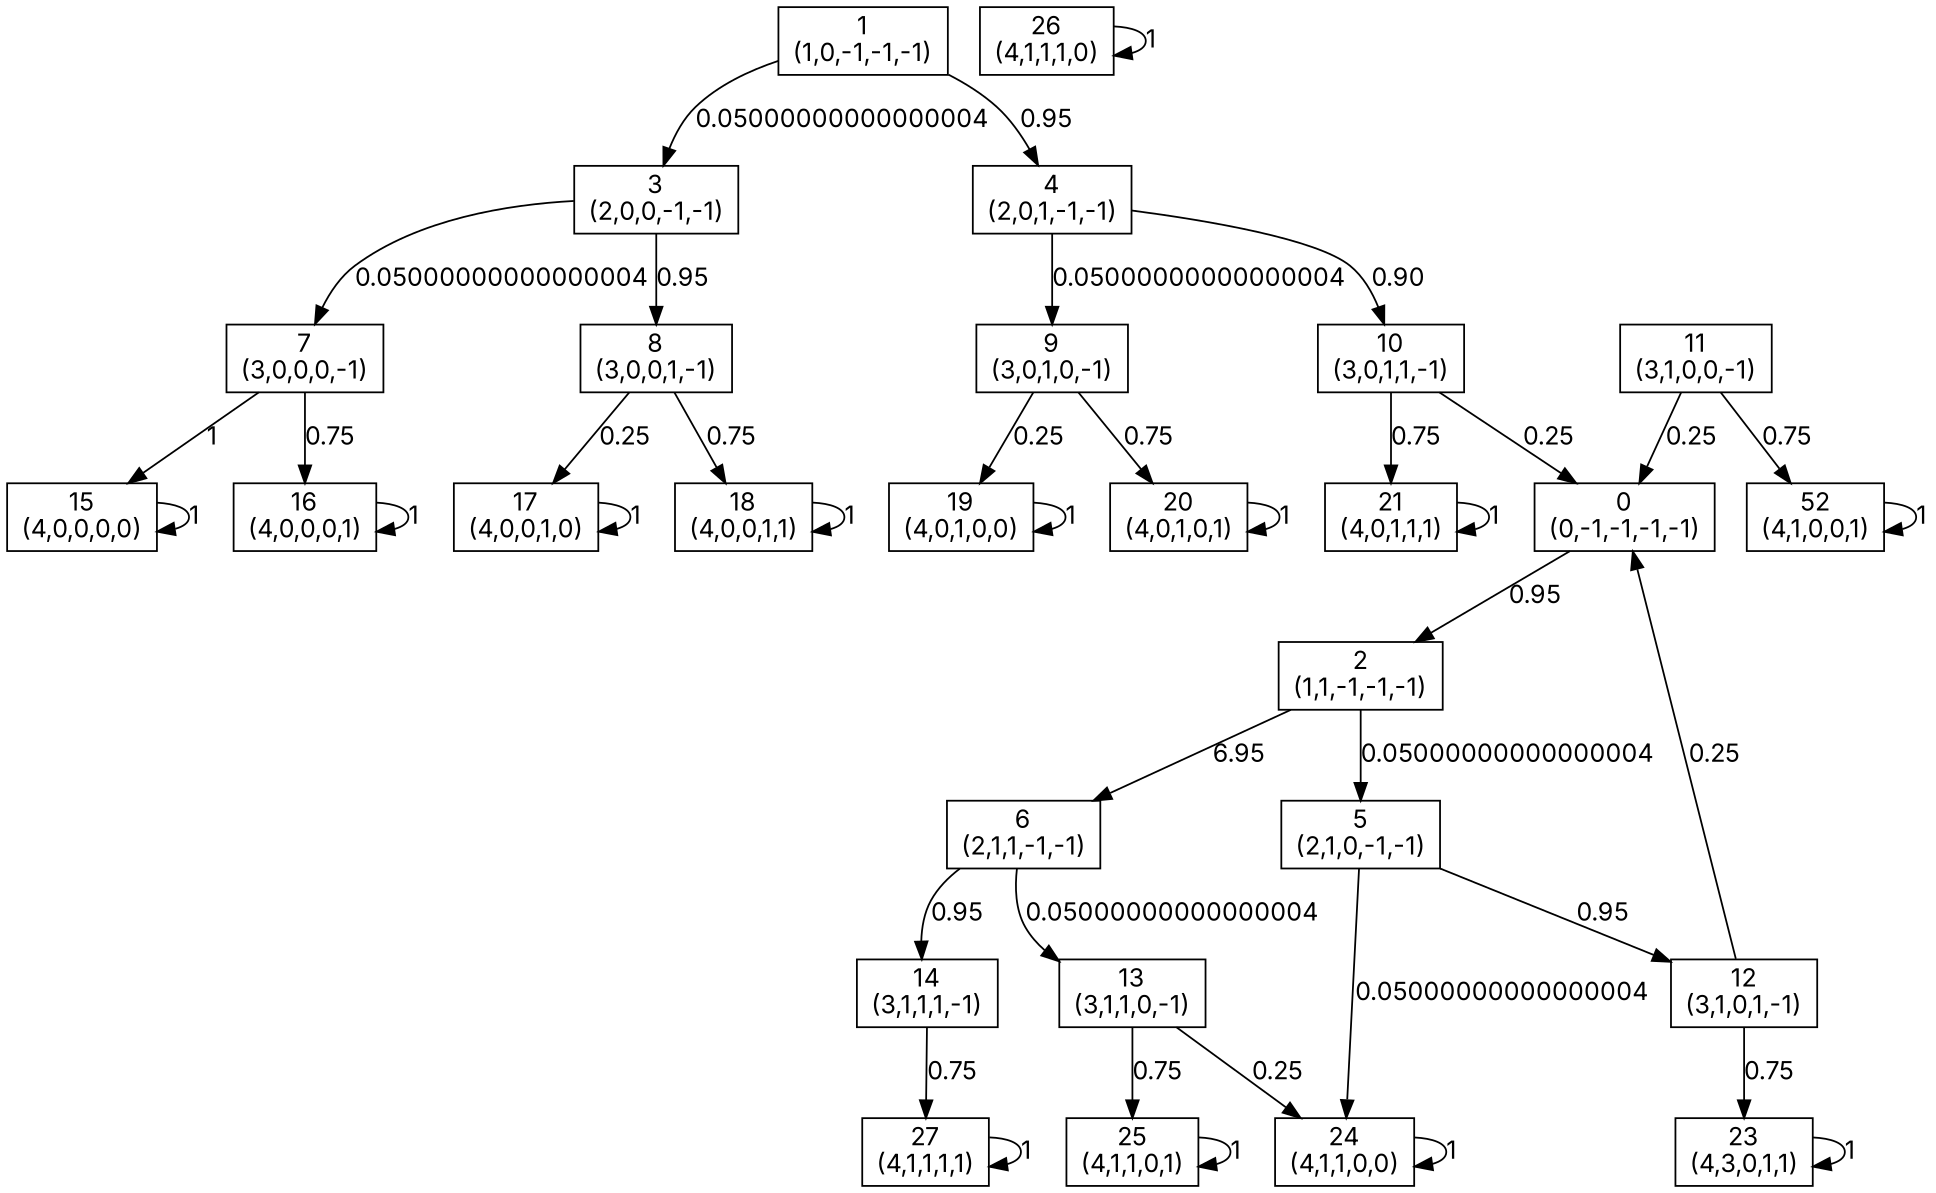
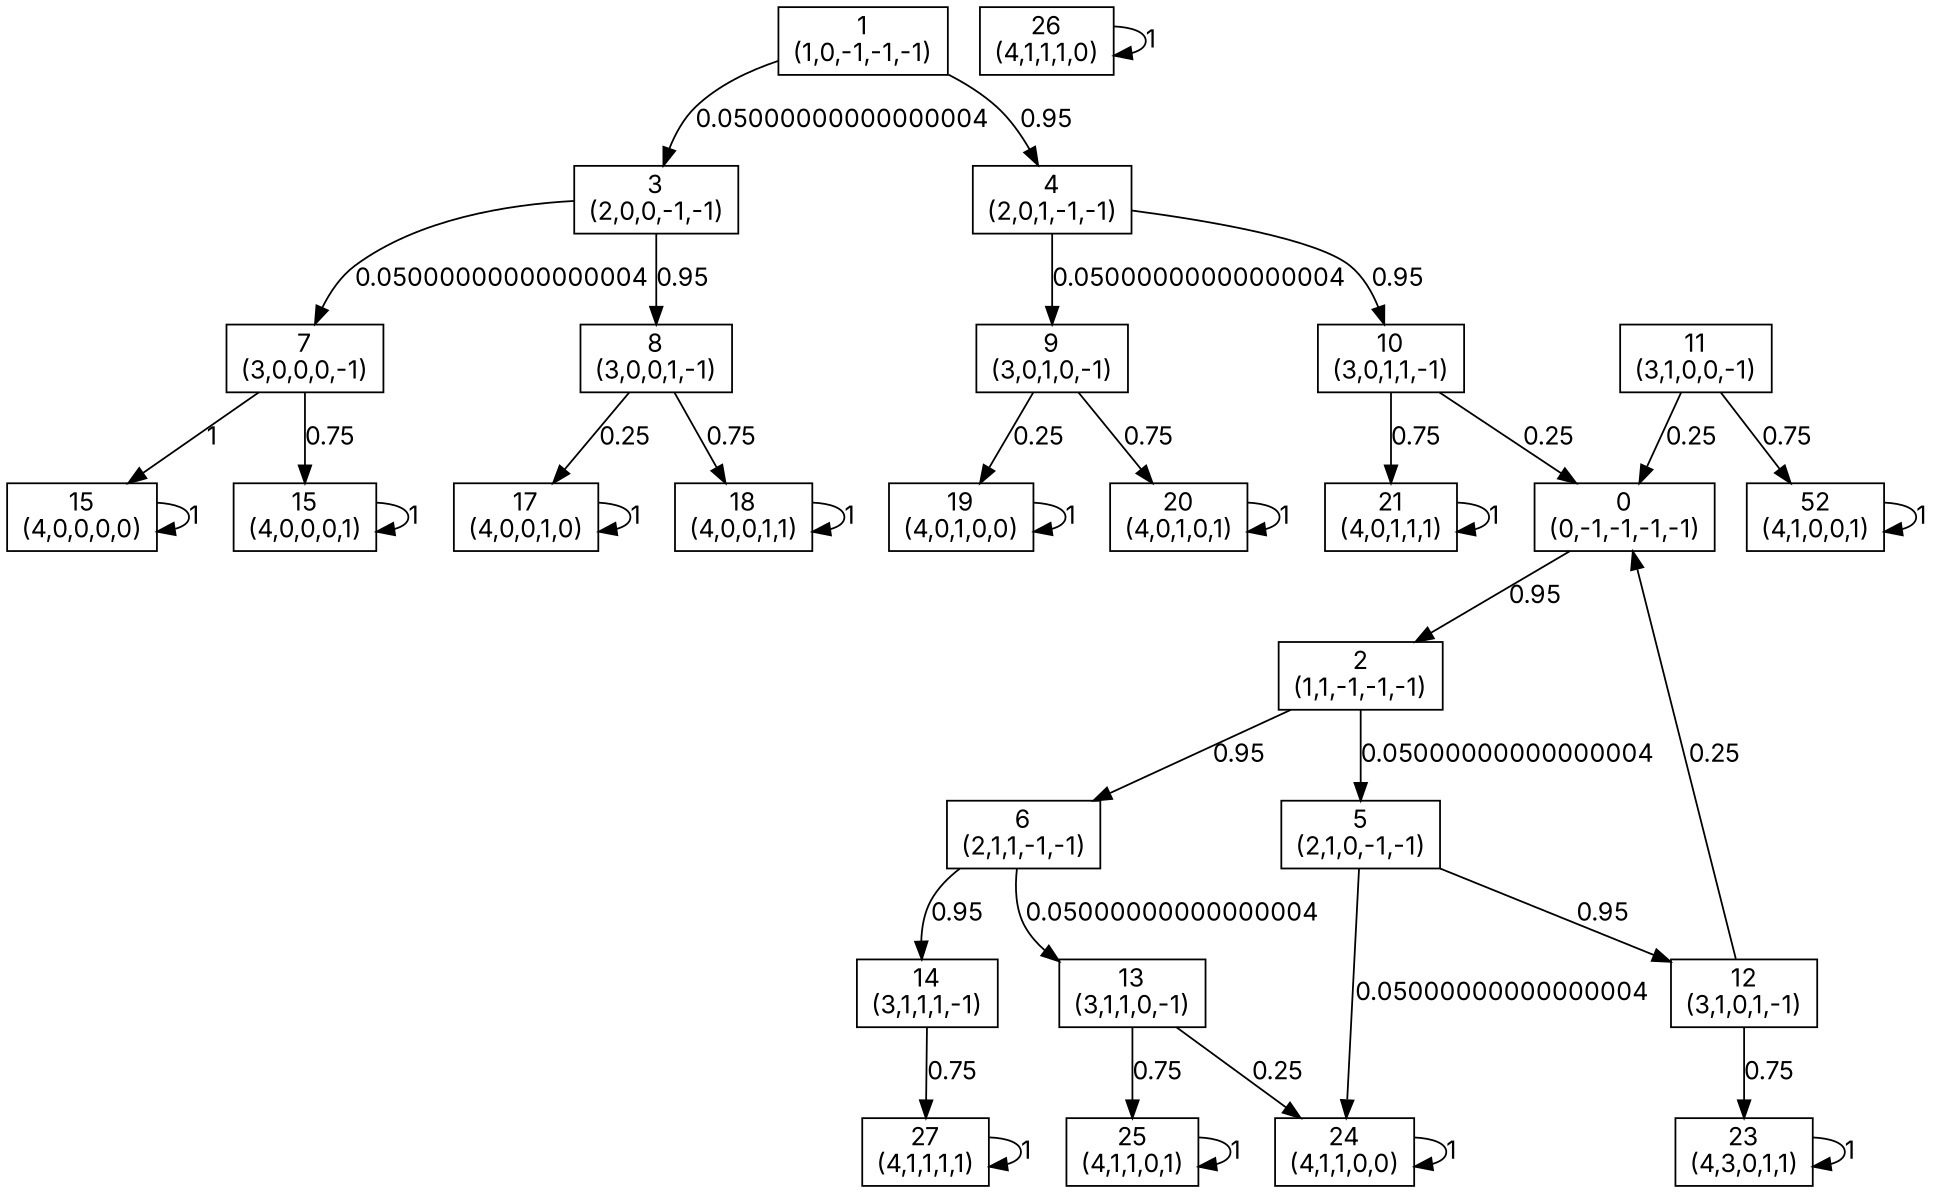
(1399, 279) -> (1398, 279)
(305, 517) -> (305, 517)
(1239, 755) -> (1239, 755)
